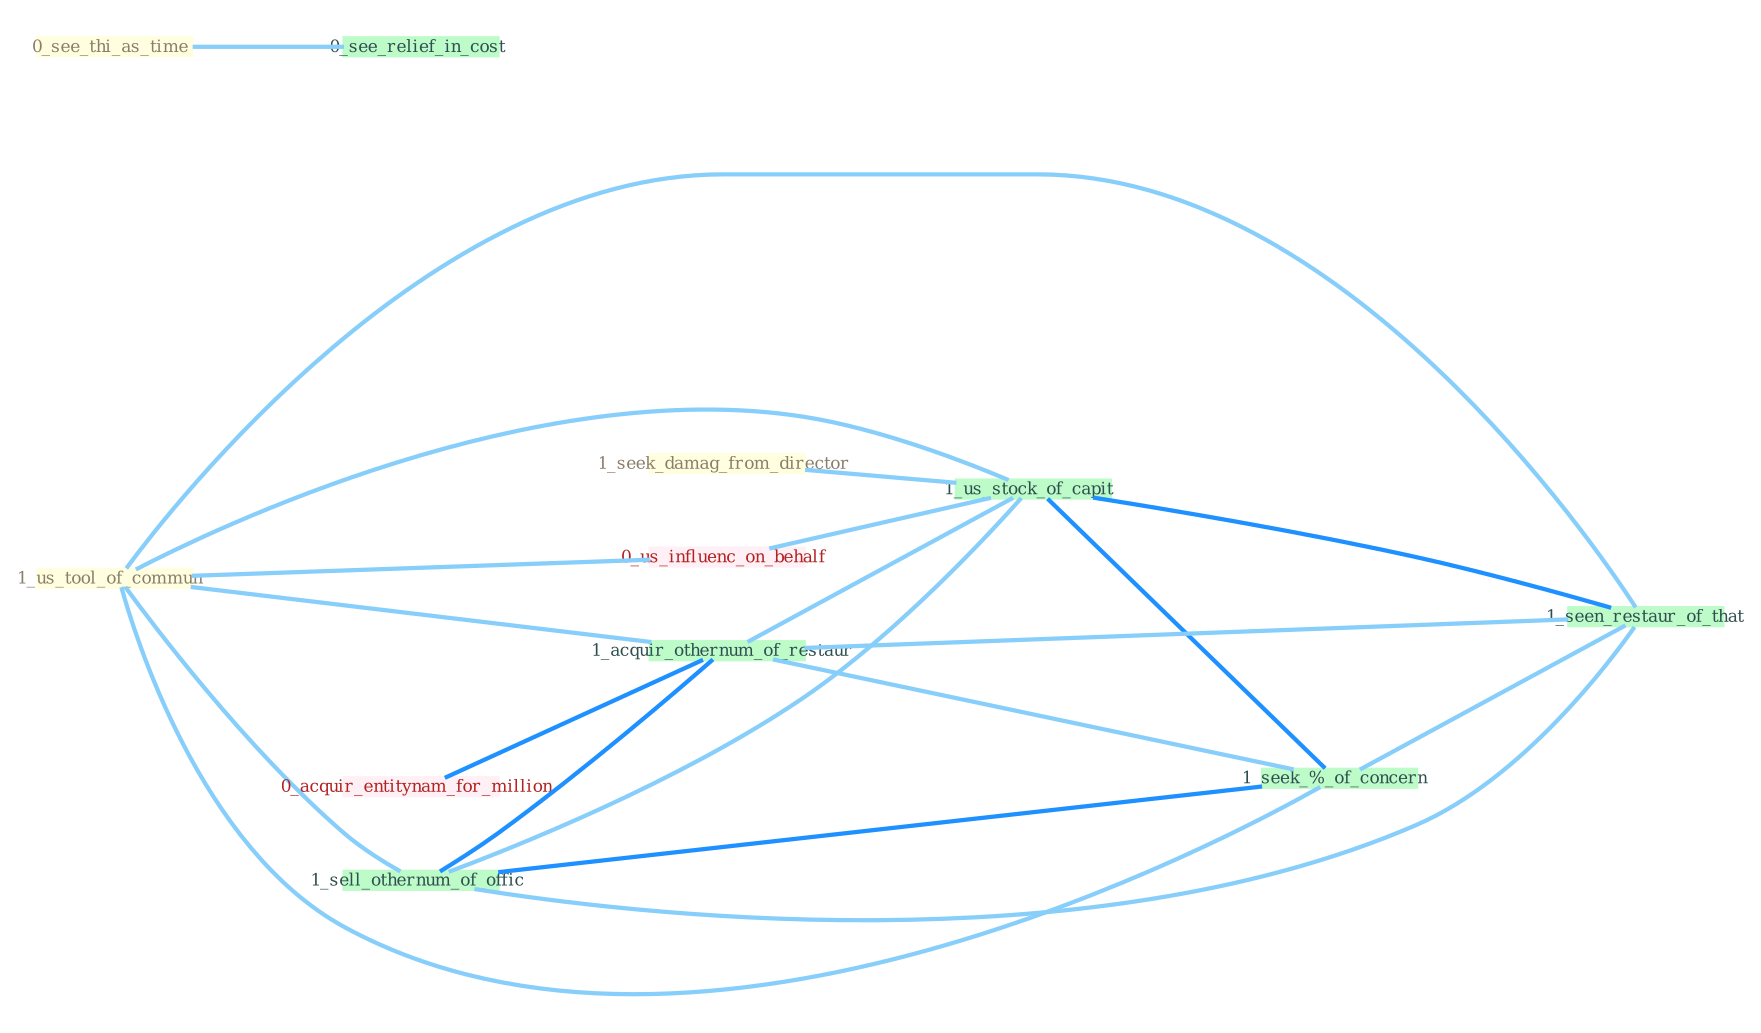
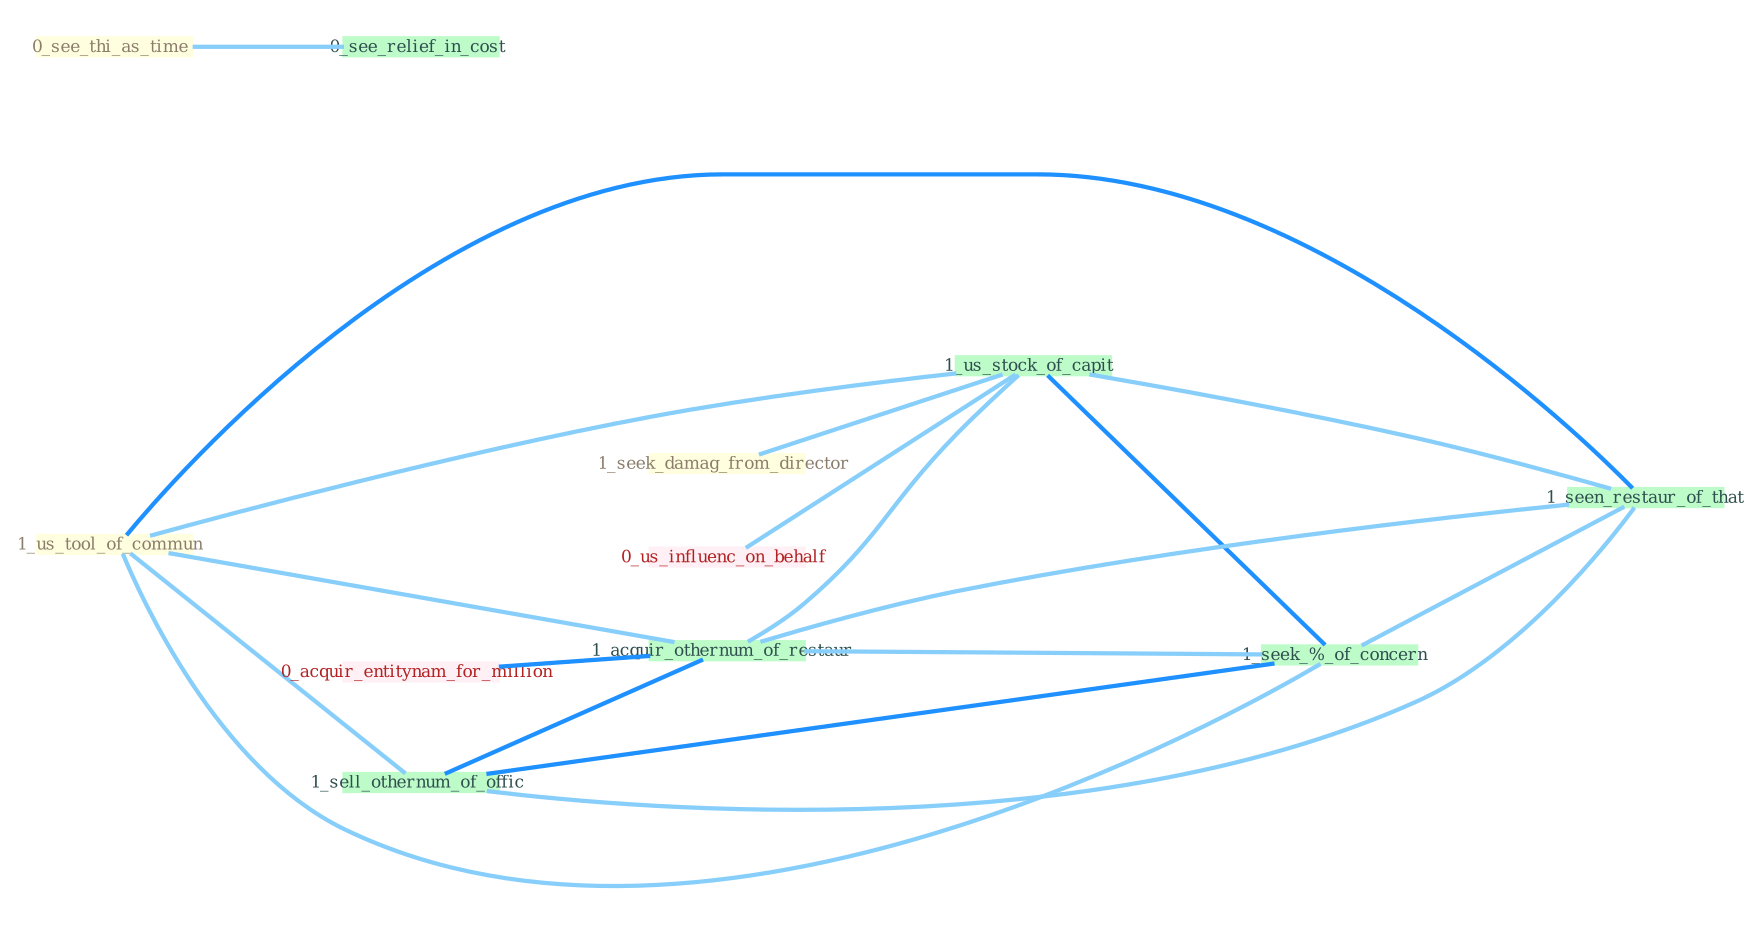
(894, 174) -> (866, 174)
(1354, 544) -> (1352, 424)
(421, 568) -> none
(761, 725) -> none
